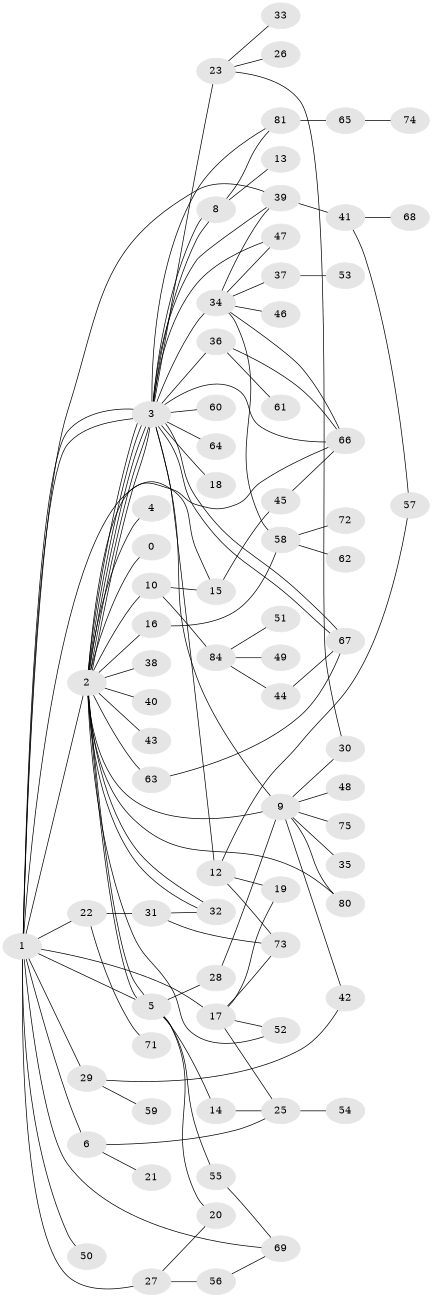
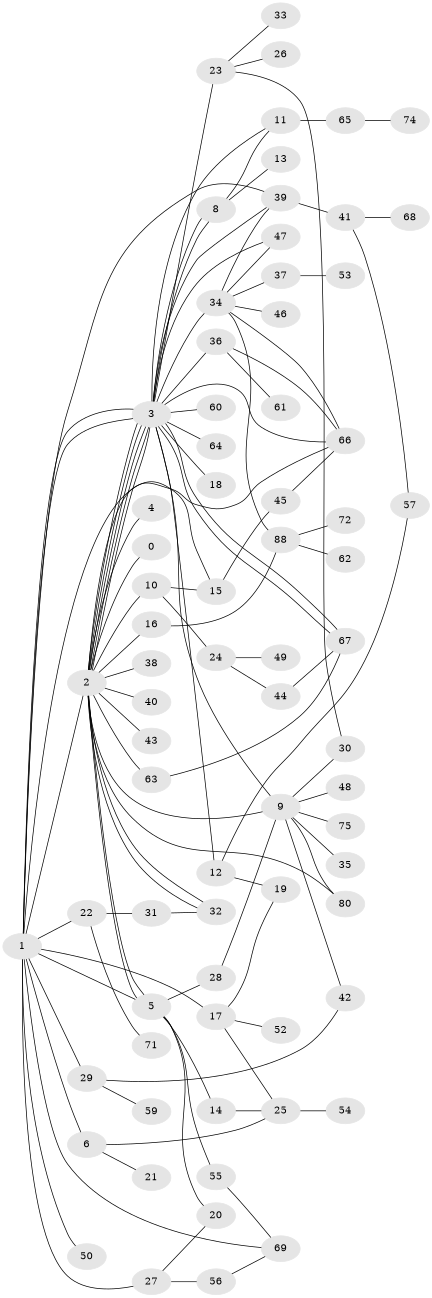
(281, 121) -> (281, 121)
(281, 540) -> (281, 540)
(281, 619) -> none
(216, 658) -> (216, 658)
(120, 899) -> none
(281, 945) -> none
